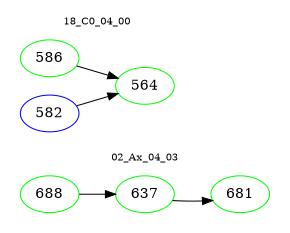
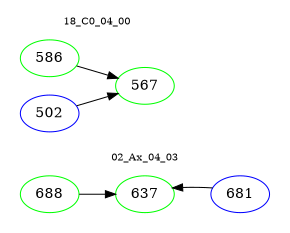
(145, 86) -> (145, 86)
(50, 113) -> (50, 113)
(240, 194) -> (240, 194)
(187, 201) -> (198, 187)
